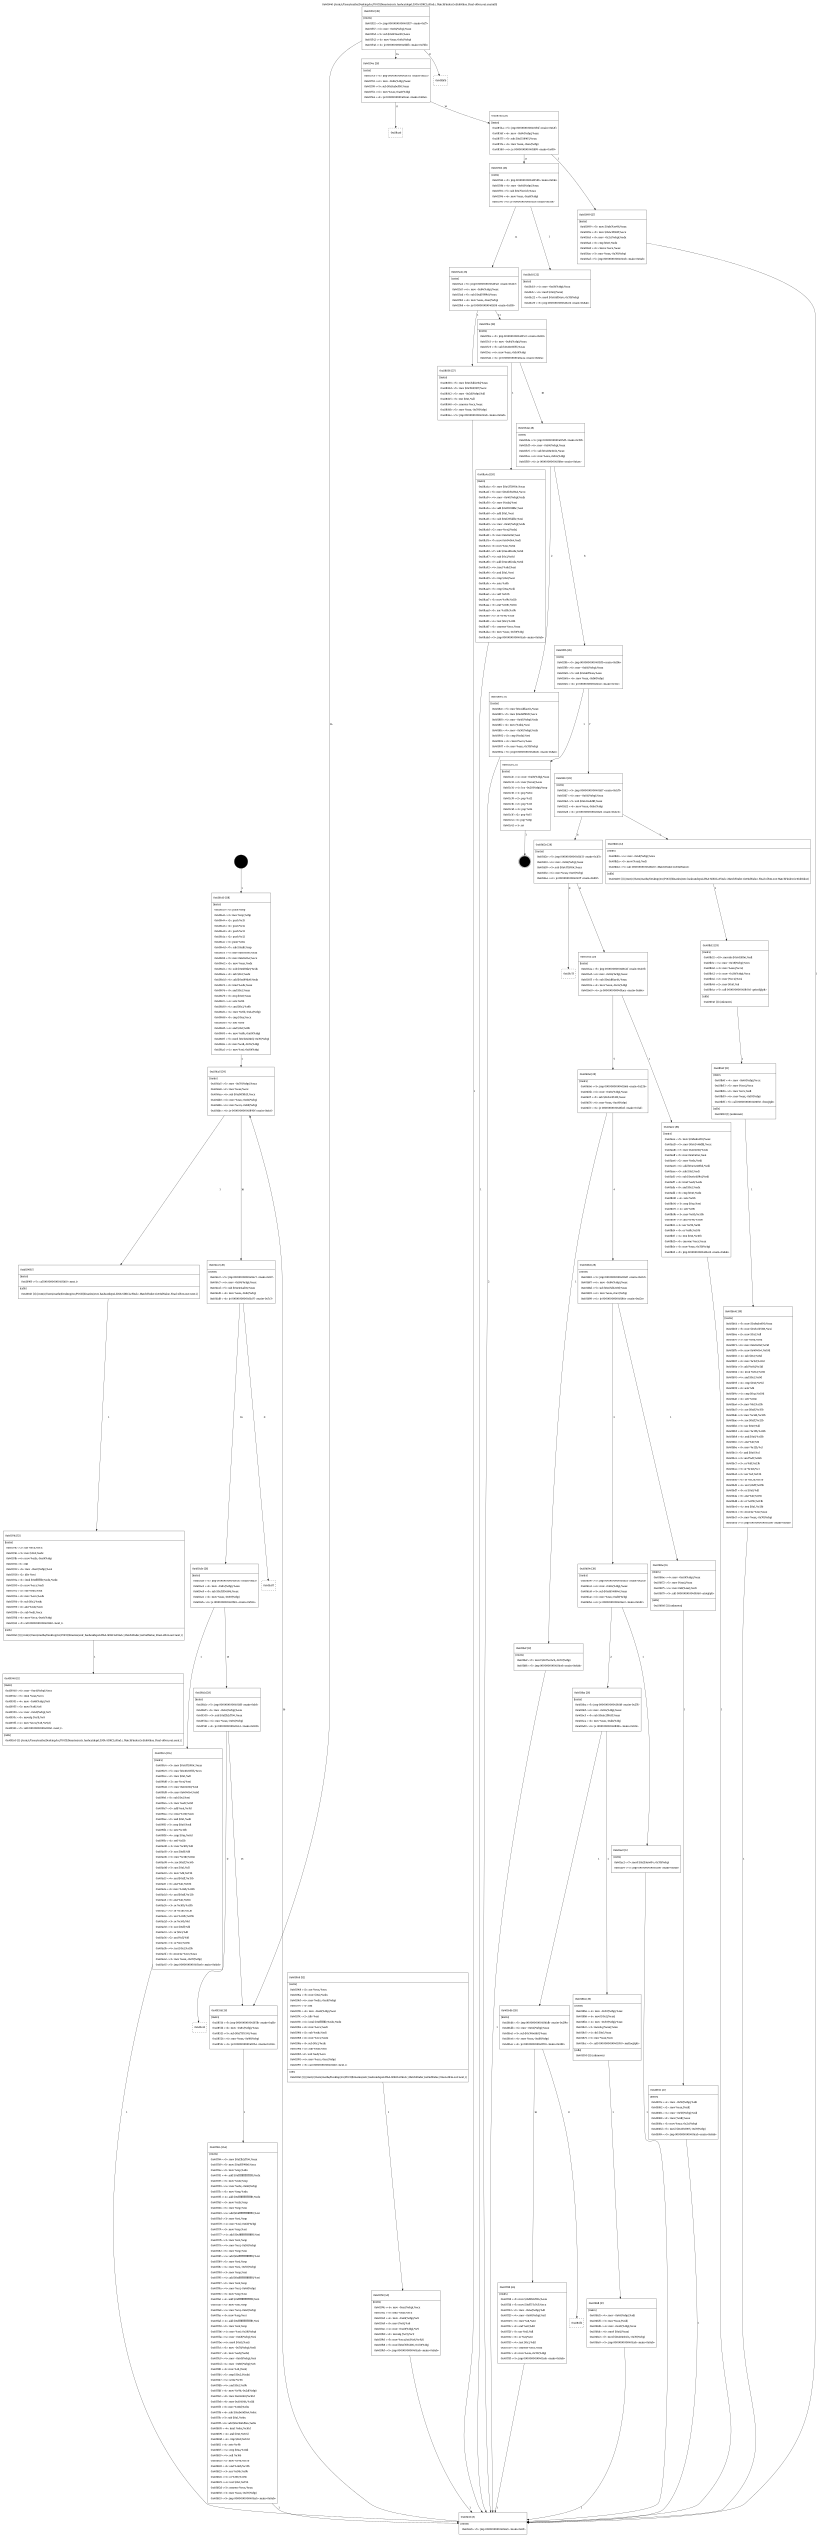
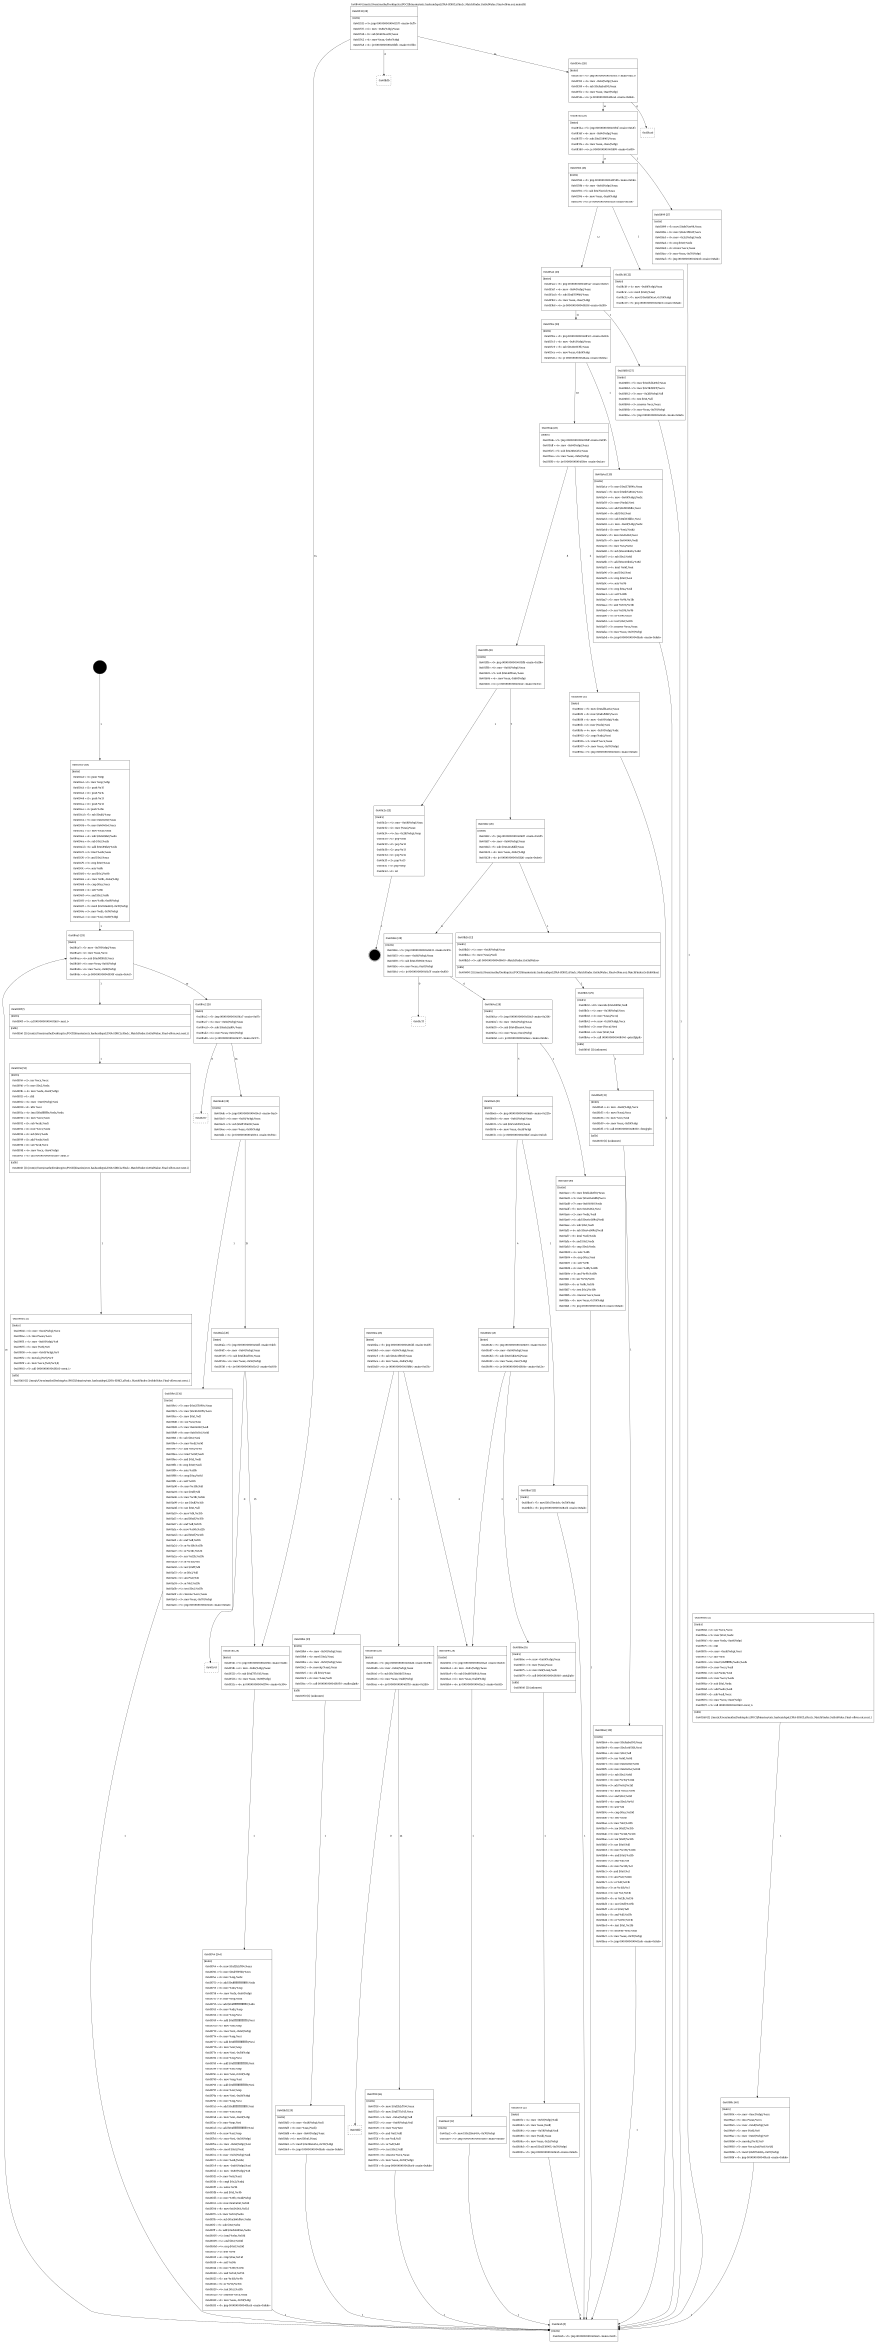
(610, 1647) -> (435, 1508)
